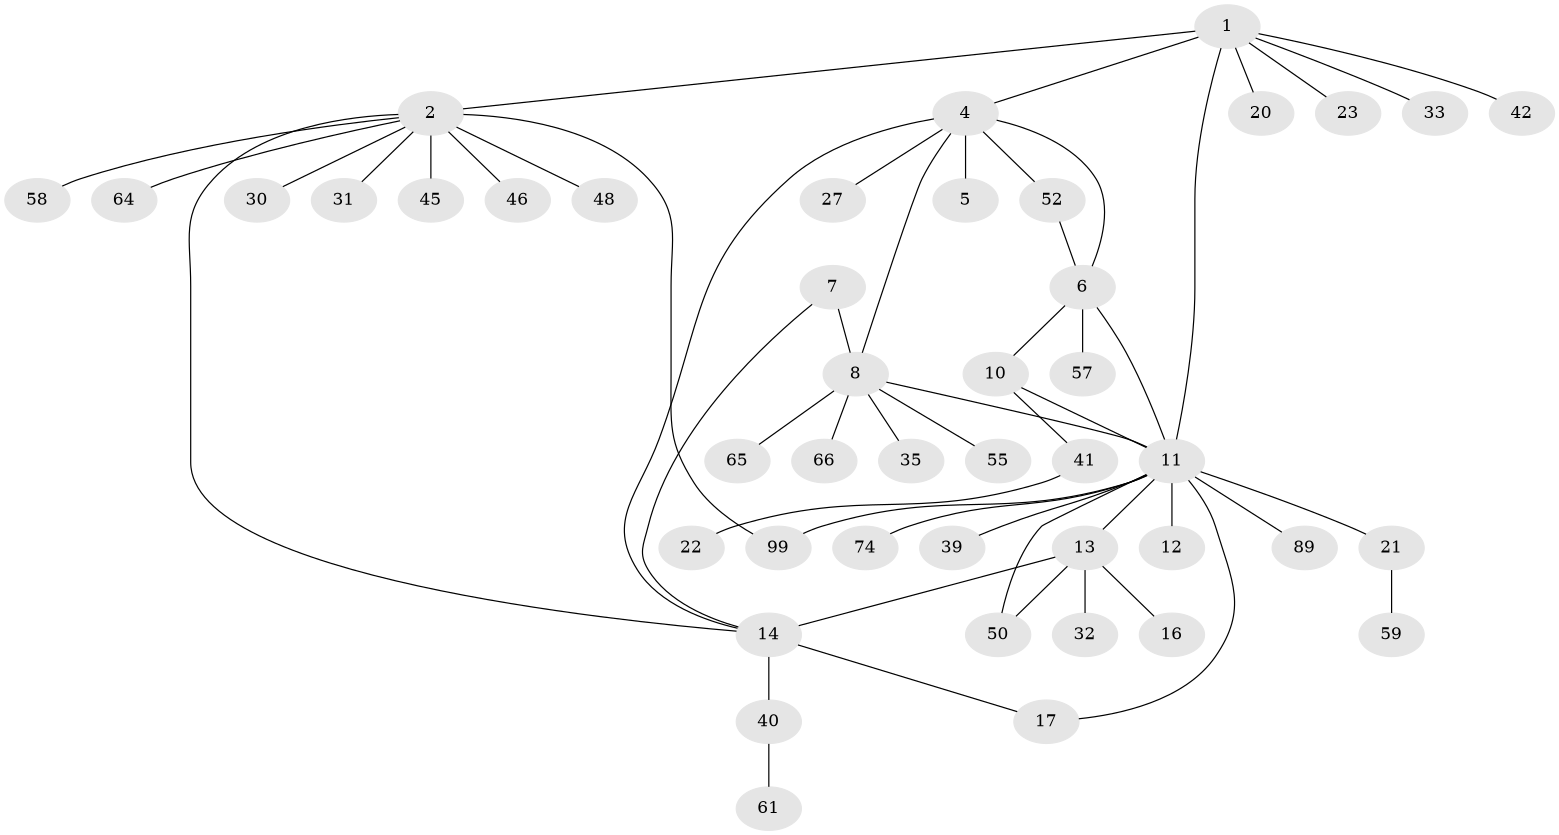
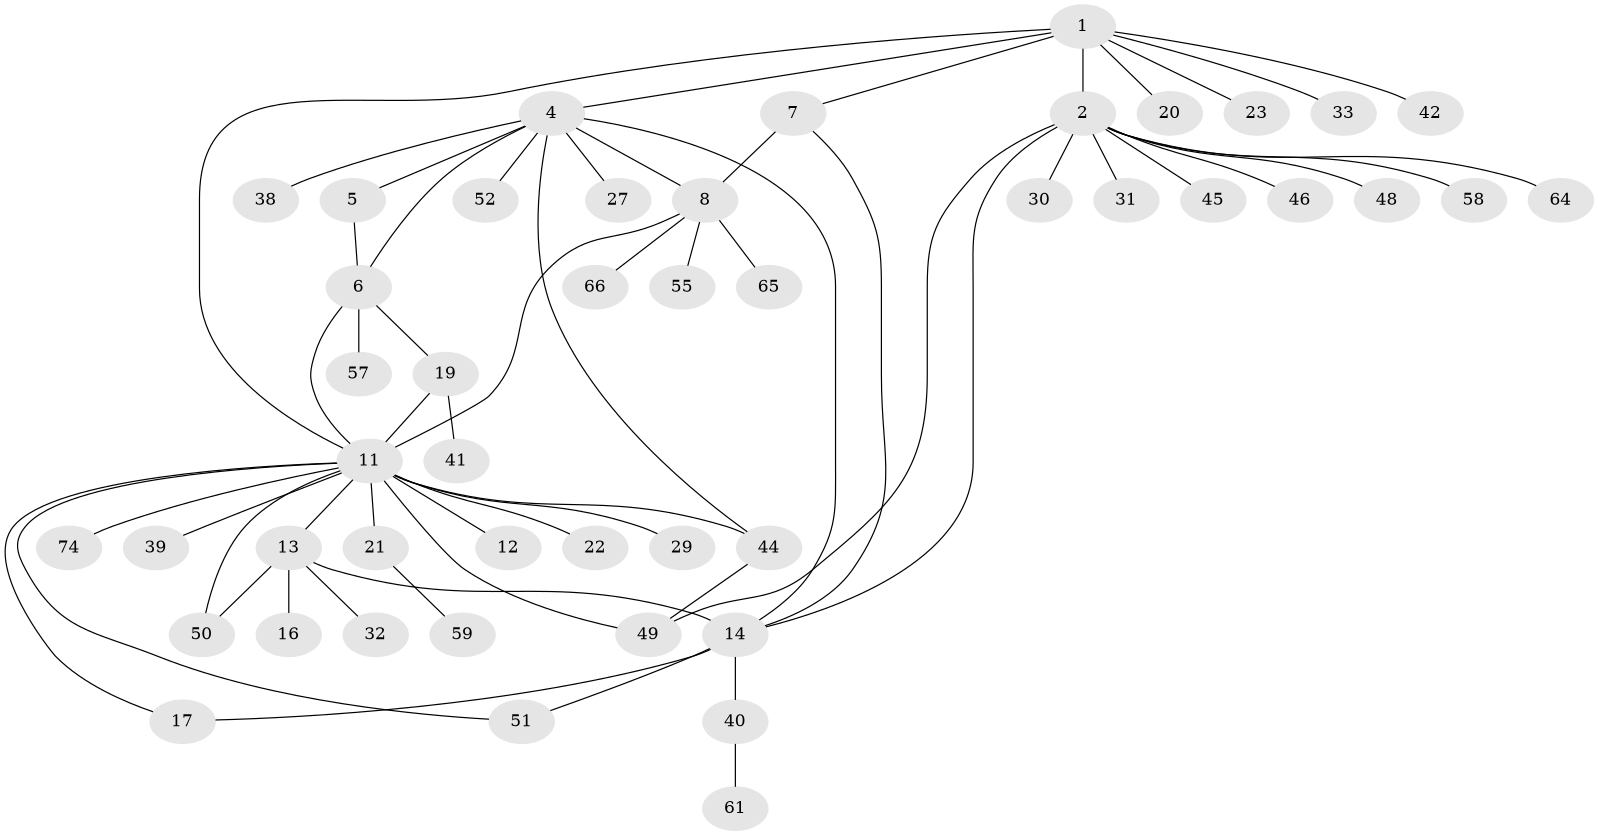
none -> (938, 70)
none -> (266, 200)
(1067, 244) -> (356, 244)
(996, 374) -> (446, 374)
(911, 461) -> none
(880, 505) -> (505, 510)
none -> (769, 548)
(778, 548) -> (648, 635)
(1305, 548) -> (682, 548)
none -> (522, 722)
